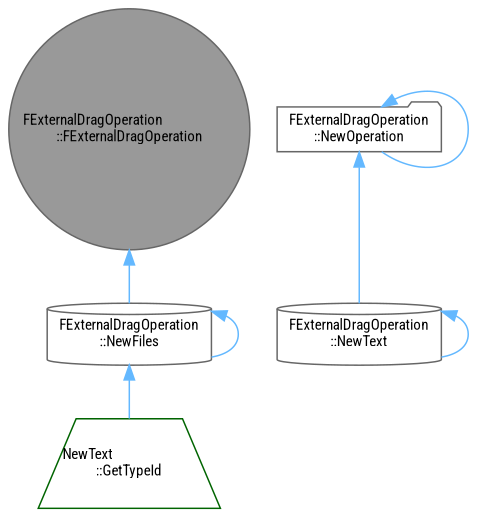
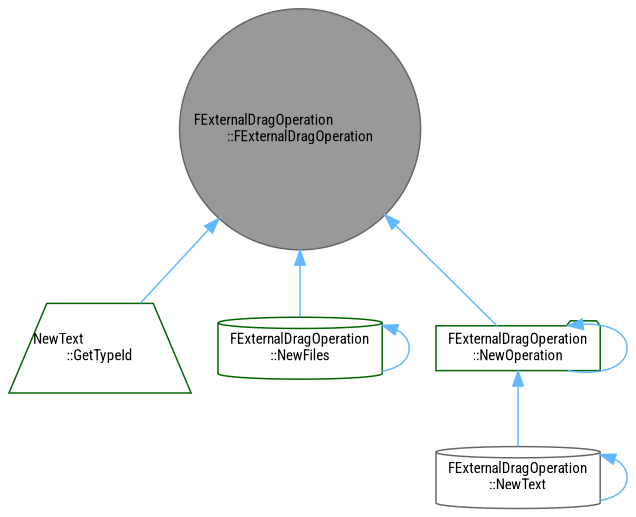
(359, 129) -> (518, 348)
none -> (446, 276)
(129, 334) -> (300, 348)
(129, 399) -> (174, 266)
